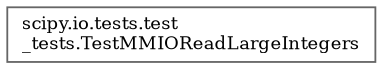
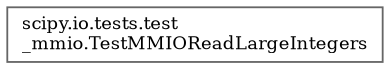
(191, 35) -> (195, 35)
